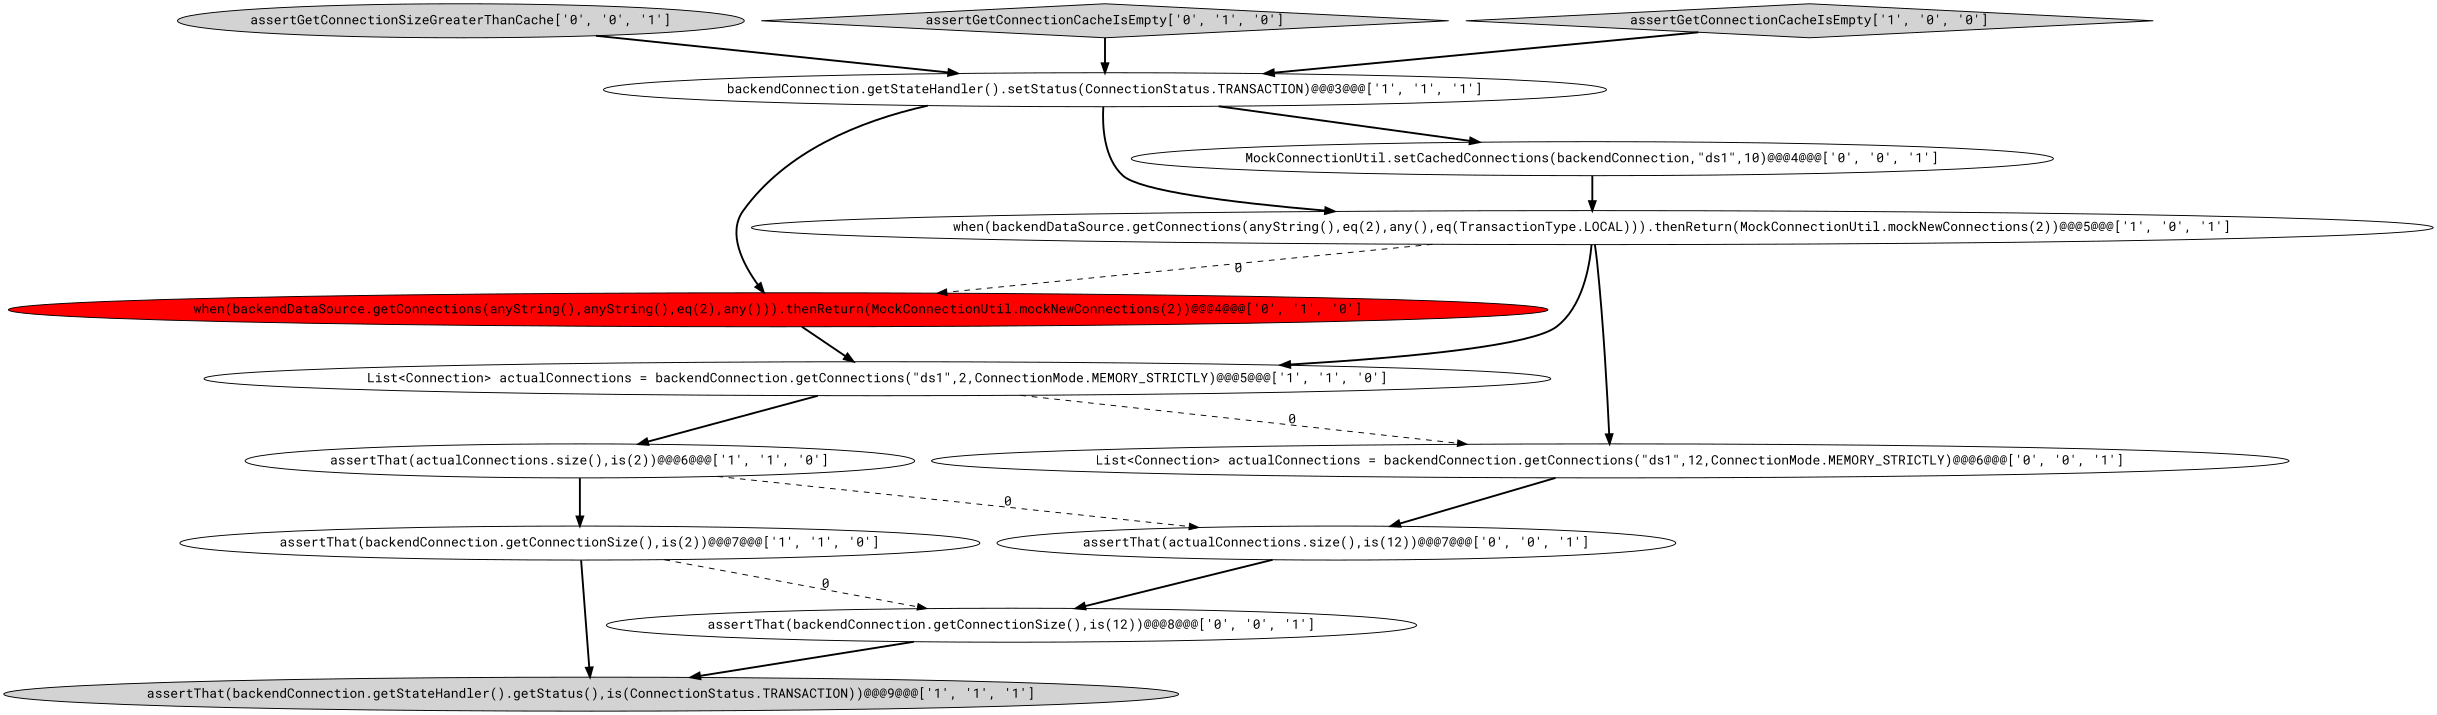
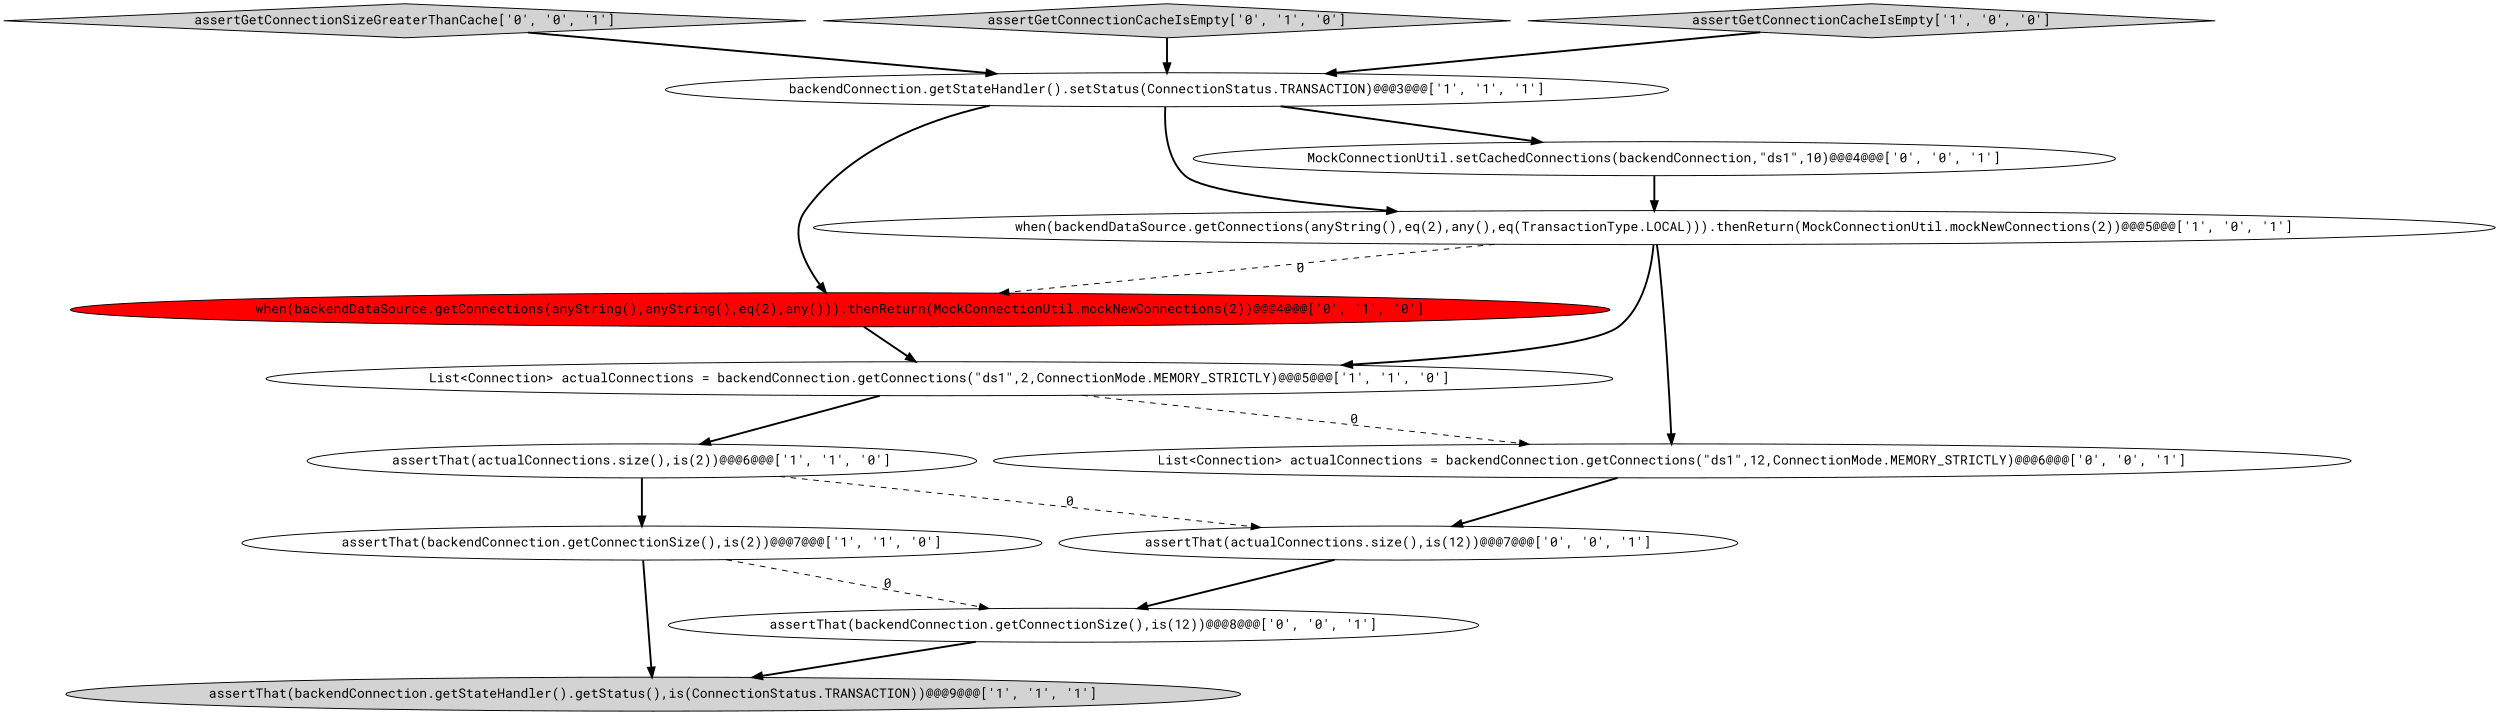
(461, 21) -> (405, 21)
